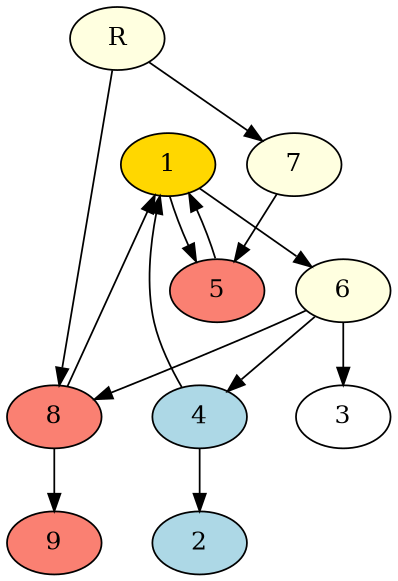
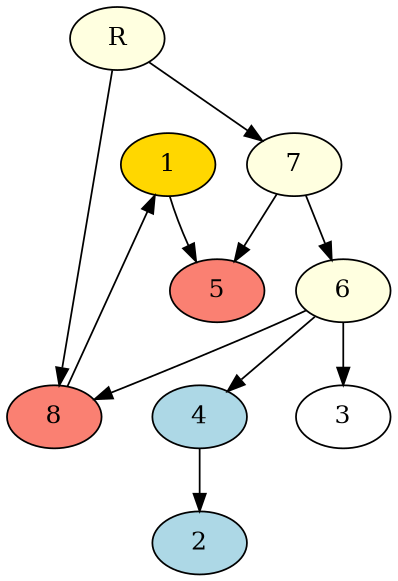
(246, 221) -> (315, 219)
(207, 234) -> none
(151, 303) -> none
(54, 543) -> none
